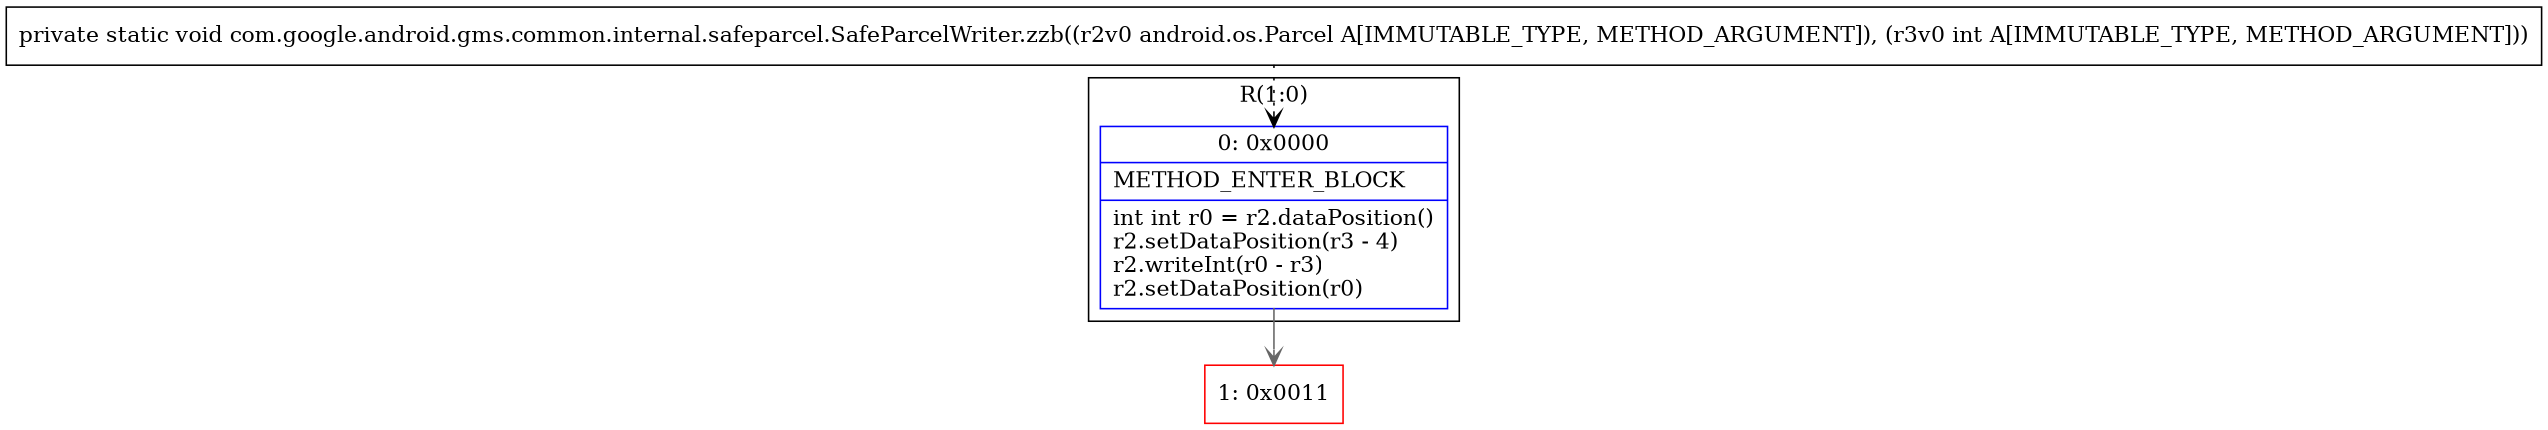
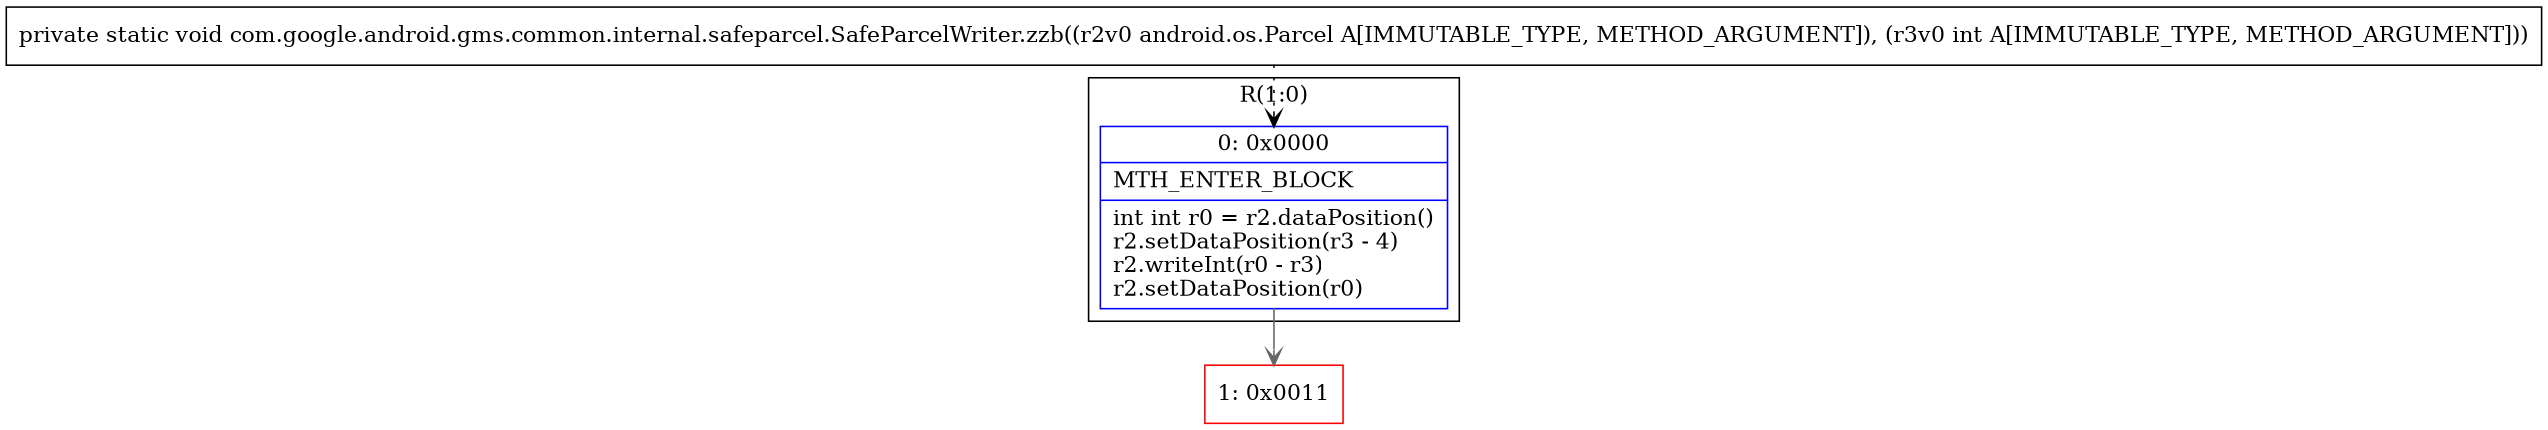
(1260, 181) -> (1234, 181)
